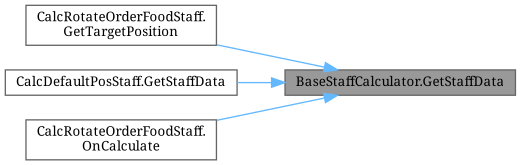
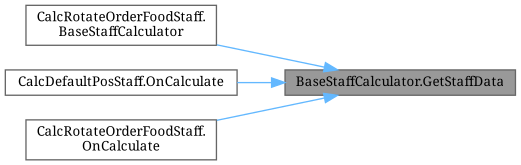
(121, 25) -> (121, 25)
(121, 83) -> (121, 83)
